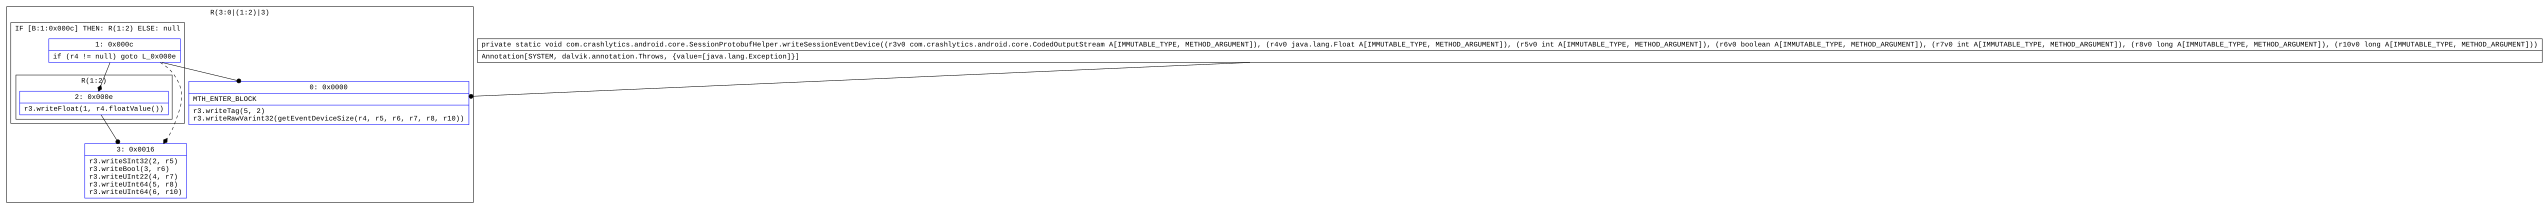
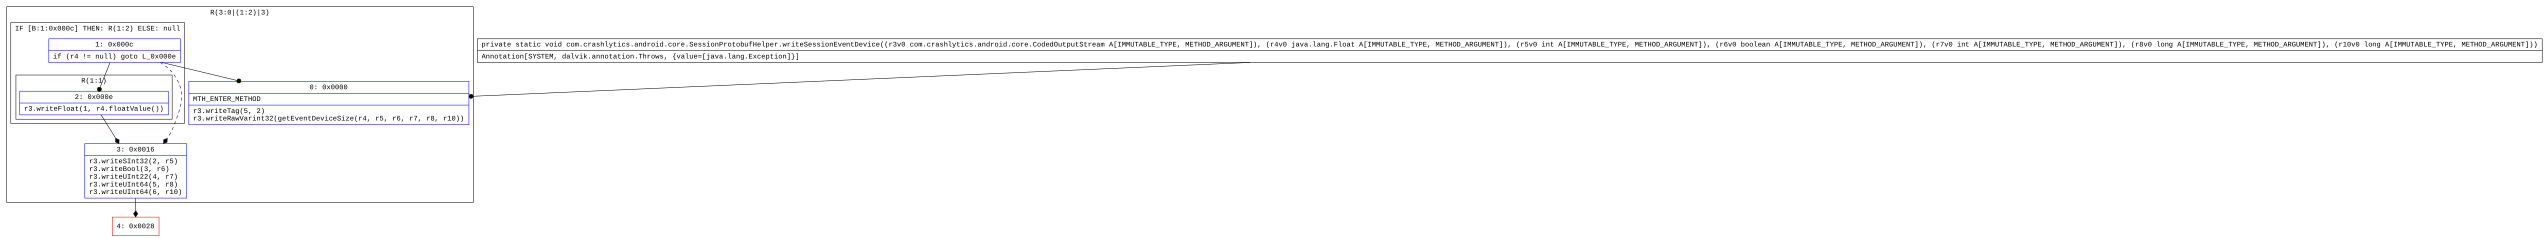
(106, 72) -> (106, 72)
(94, 81) -> (94, 81)
(225, 99) -> (227, 99)
(109, 127) -> (108, 126)
none -> (136, 226)
